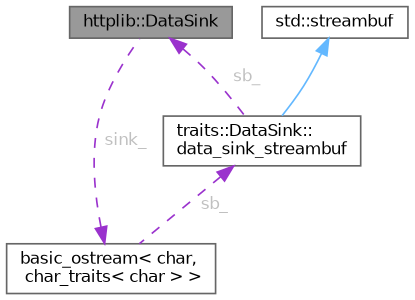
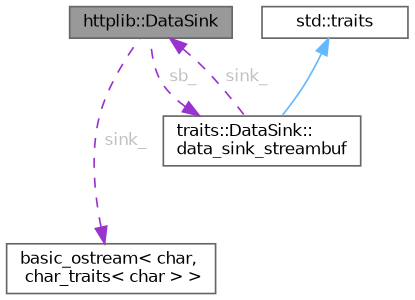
(335, 22) -> (335, 22)
(245, 77) -> (245, 77)
(180, 210) -> (159, 77)
